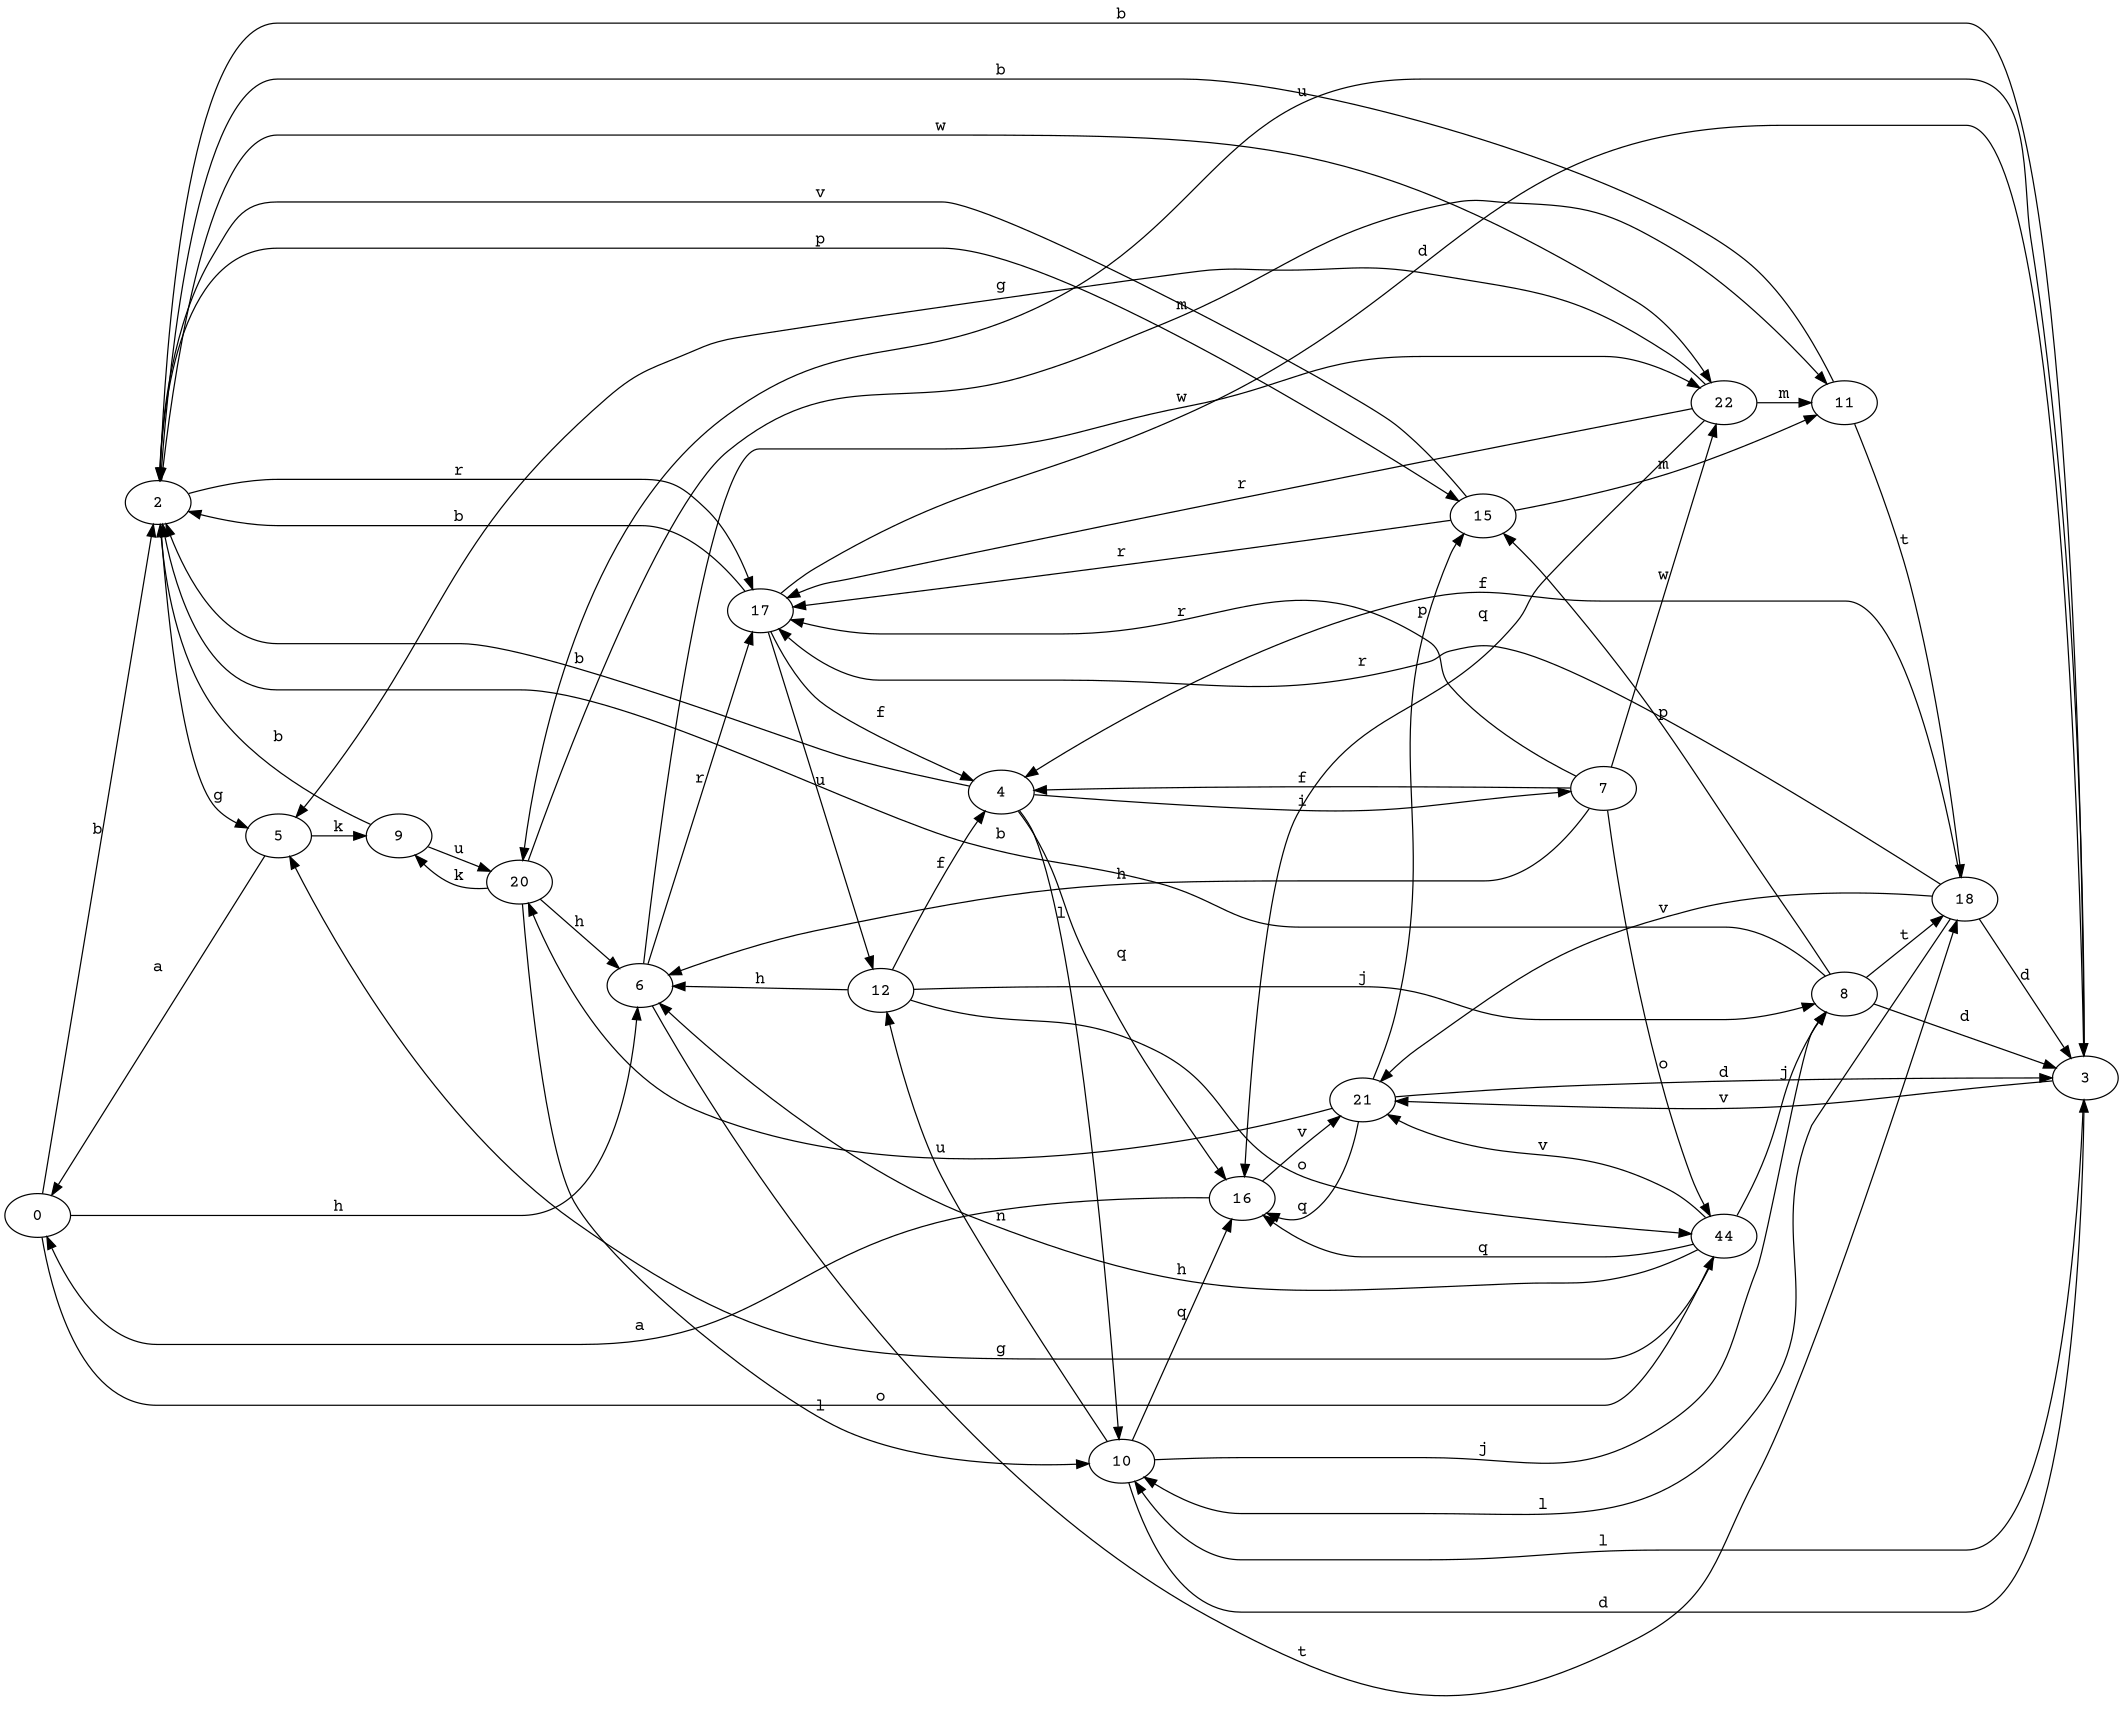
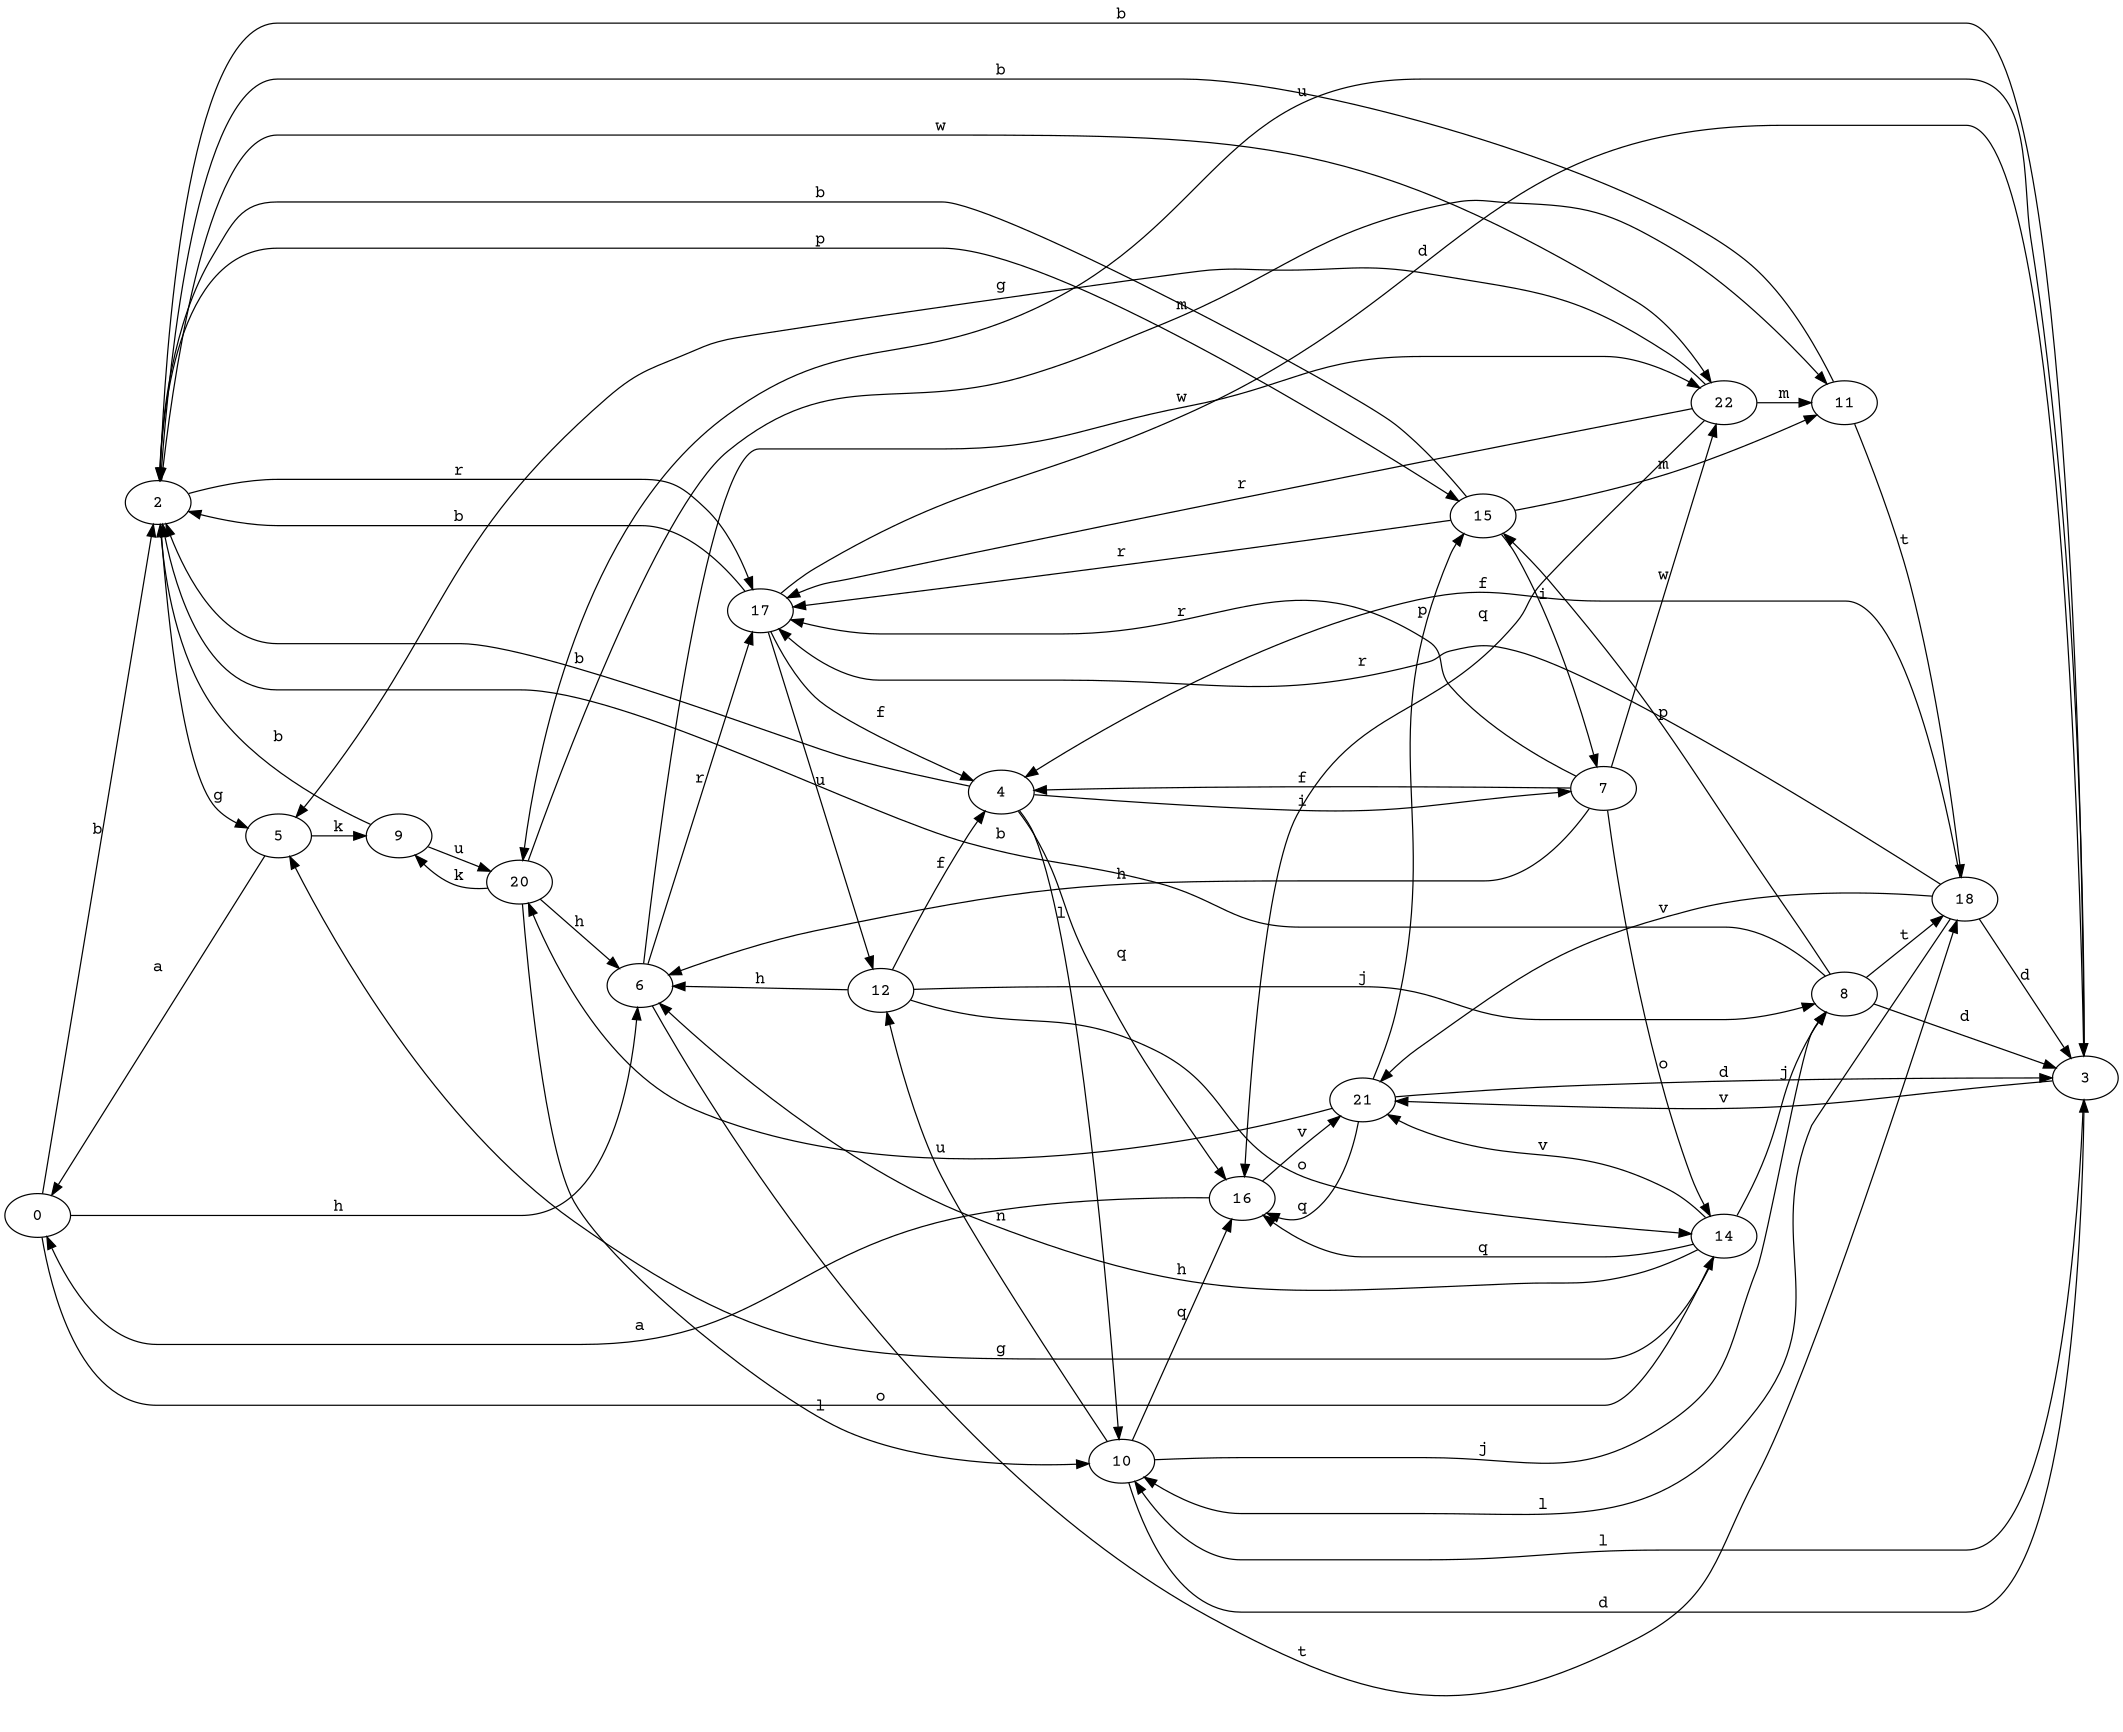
(821, 193) -> (821, 193)
none -> (1556, 641)
(1724, 1236) -> (1724, 1236)
